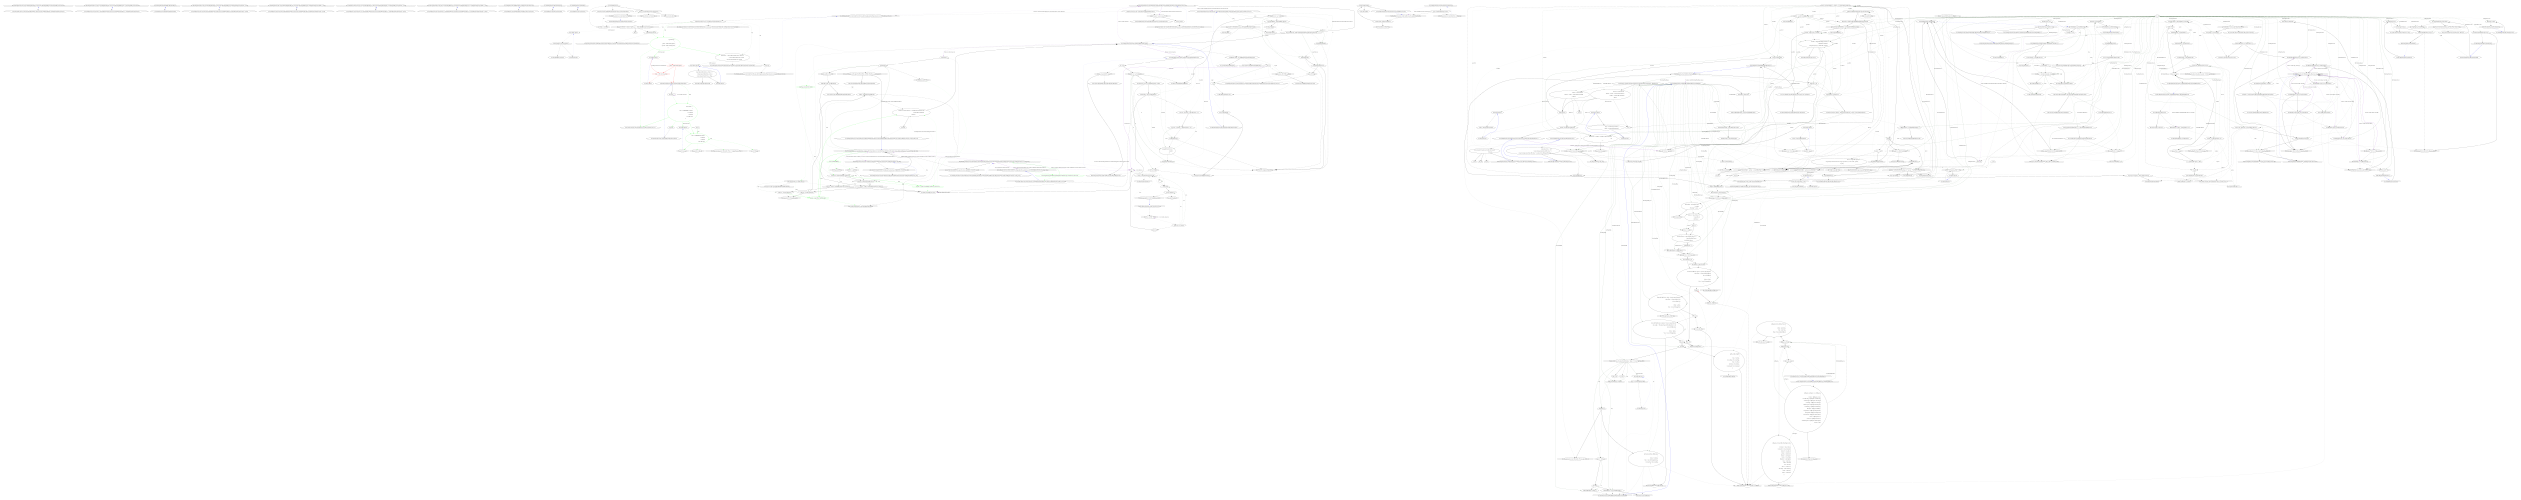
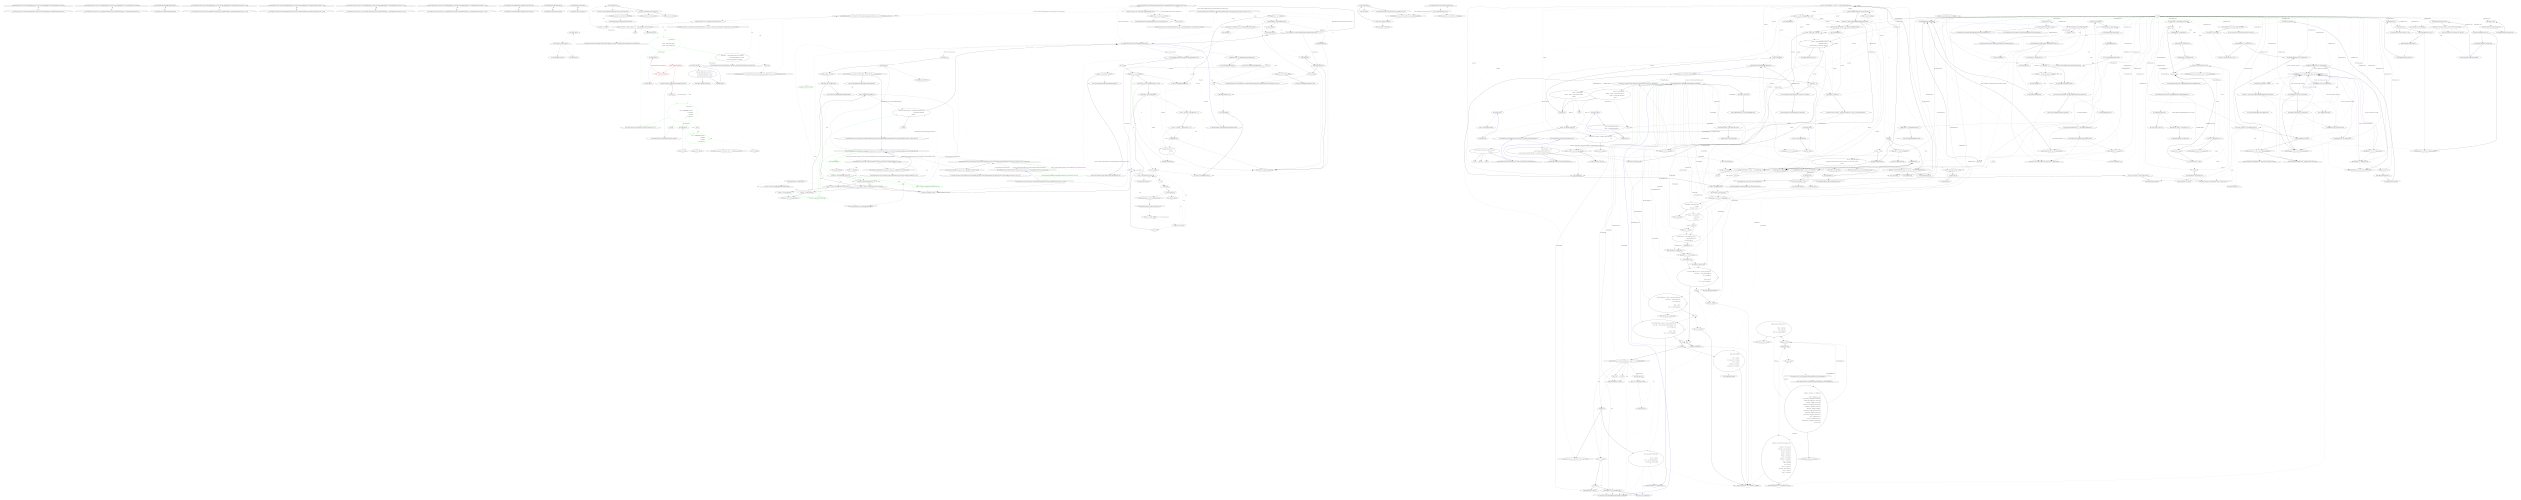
(2012, 128) -> none
